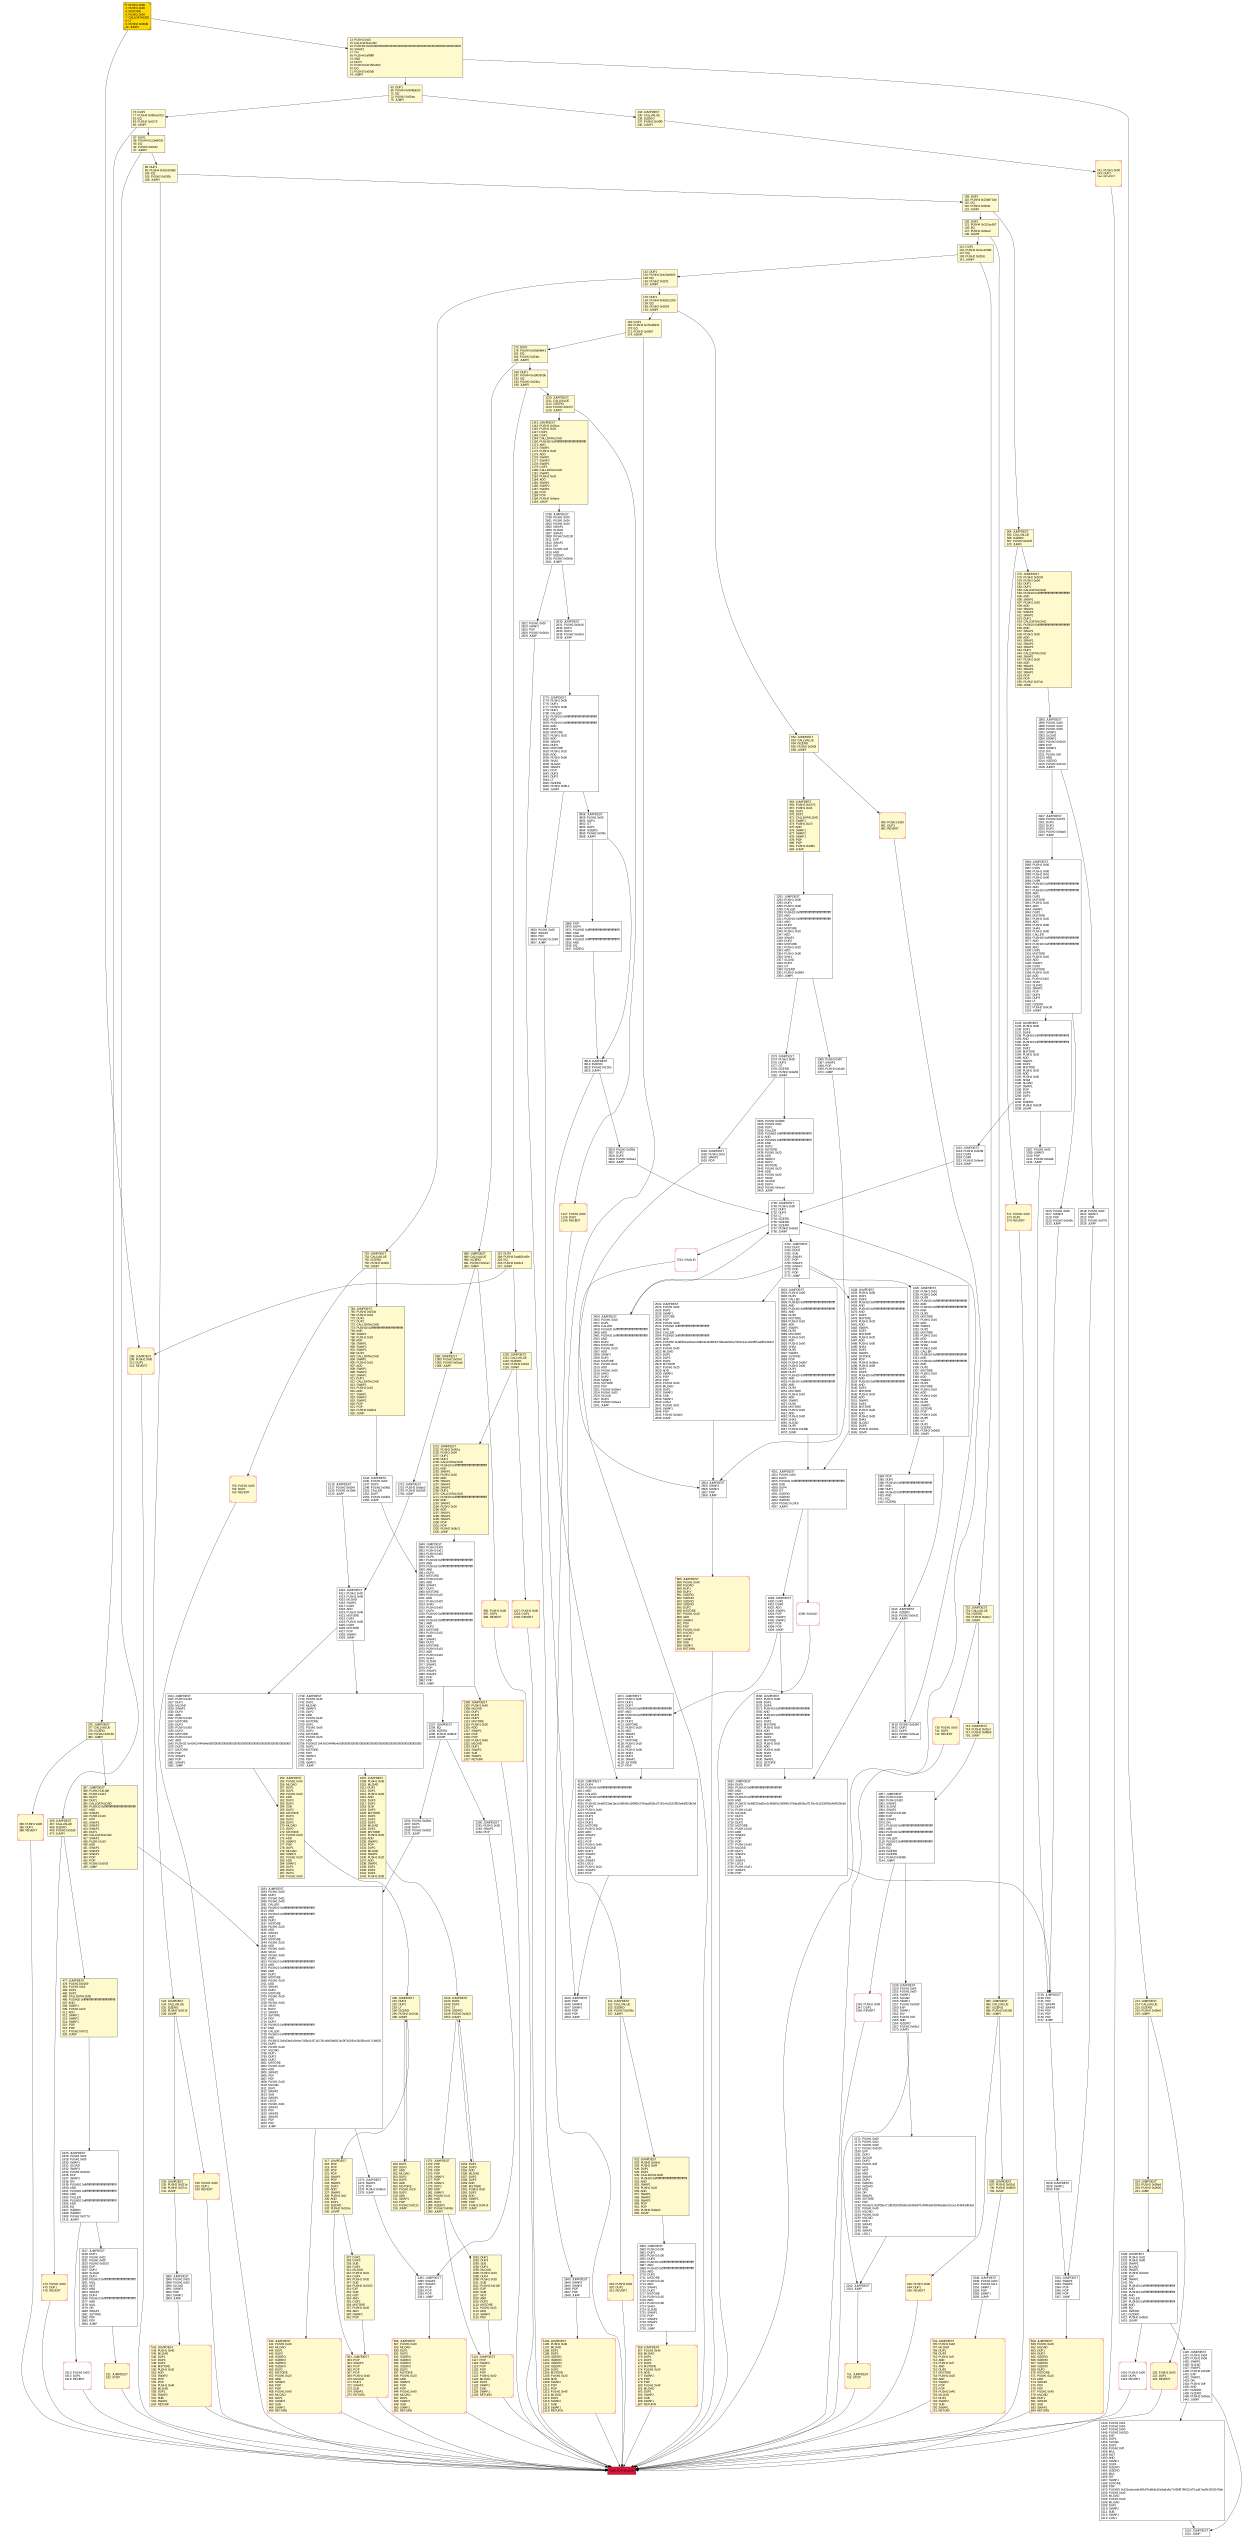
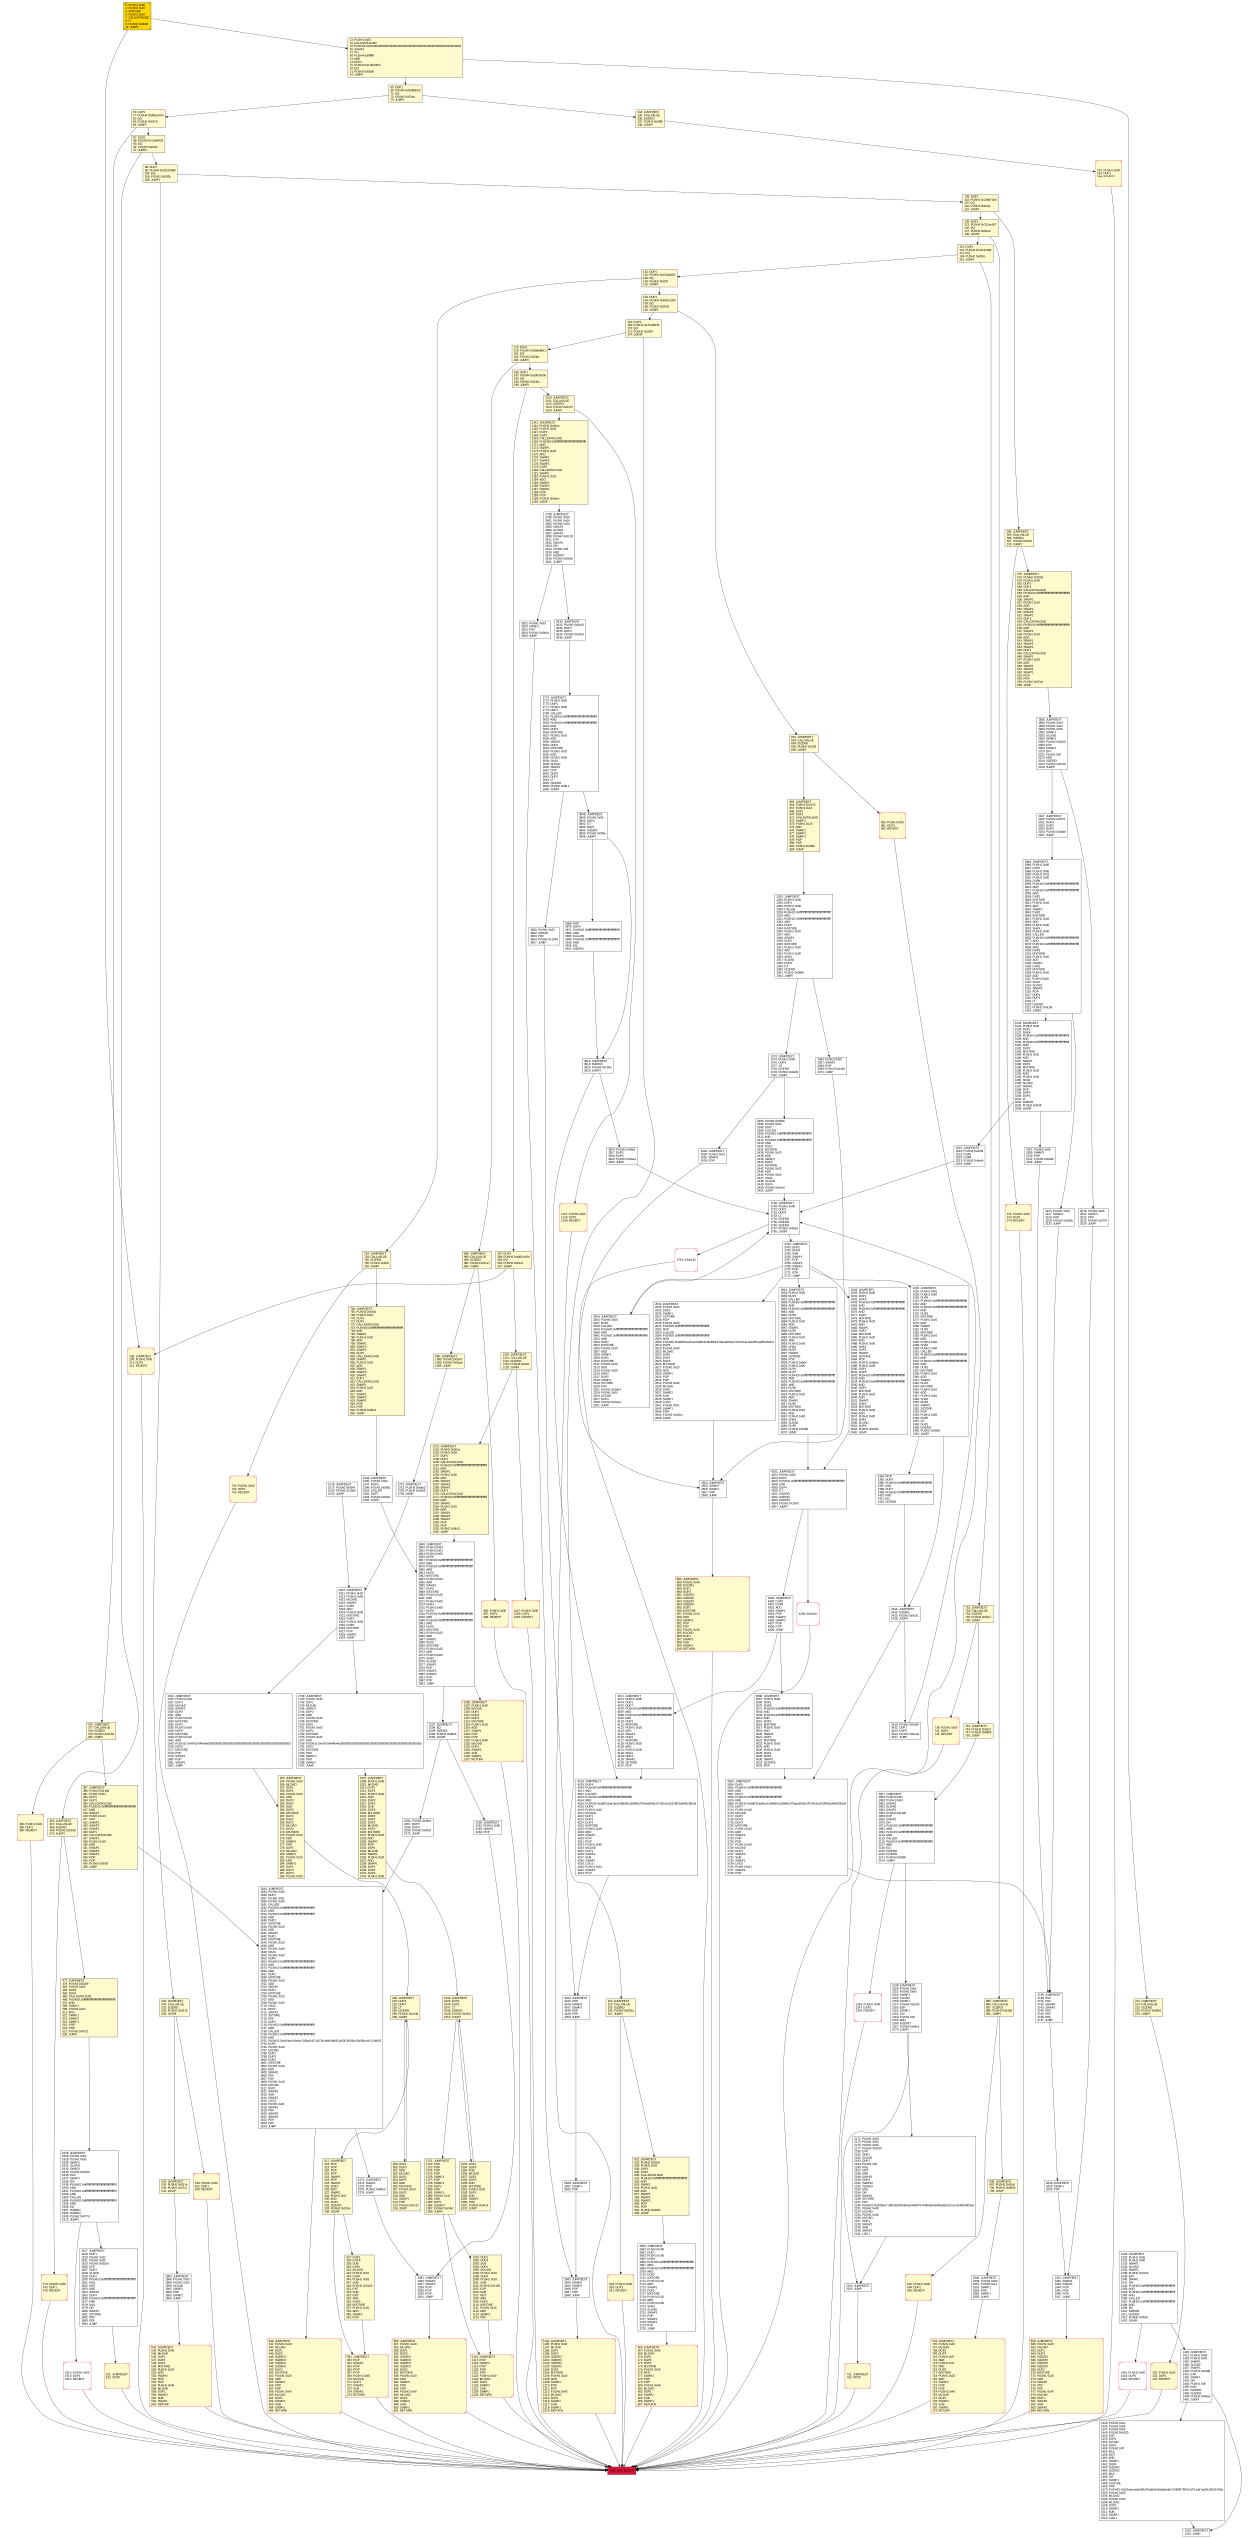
none -> (576, 2186)
(1148, 2186) -> none
